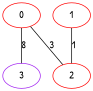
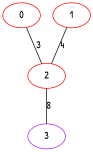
(22, 46) -> (47, 106)
(74, 46) -> (63, 46)
